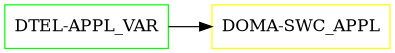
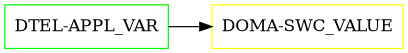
(301, 27) -> (308, 27)
